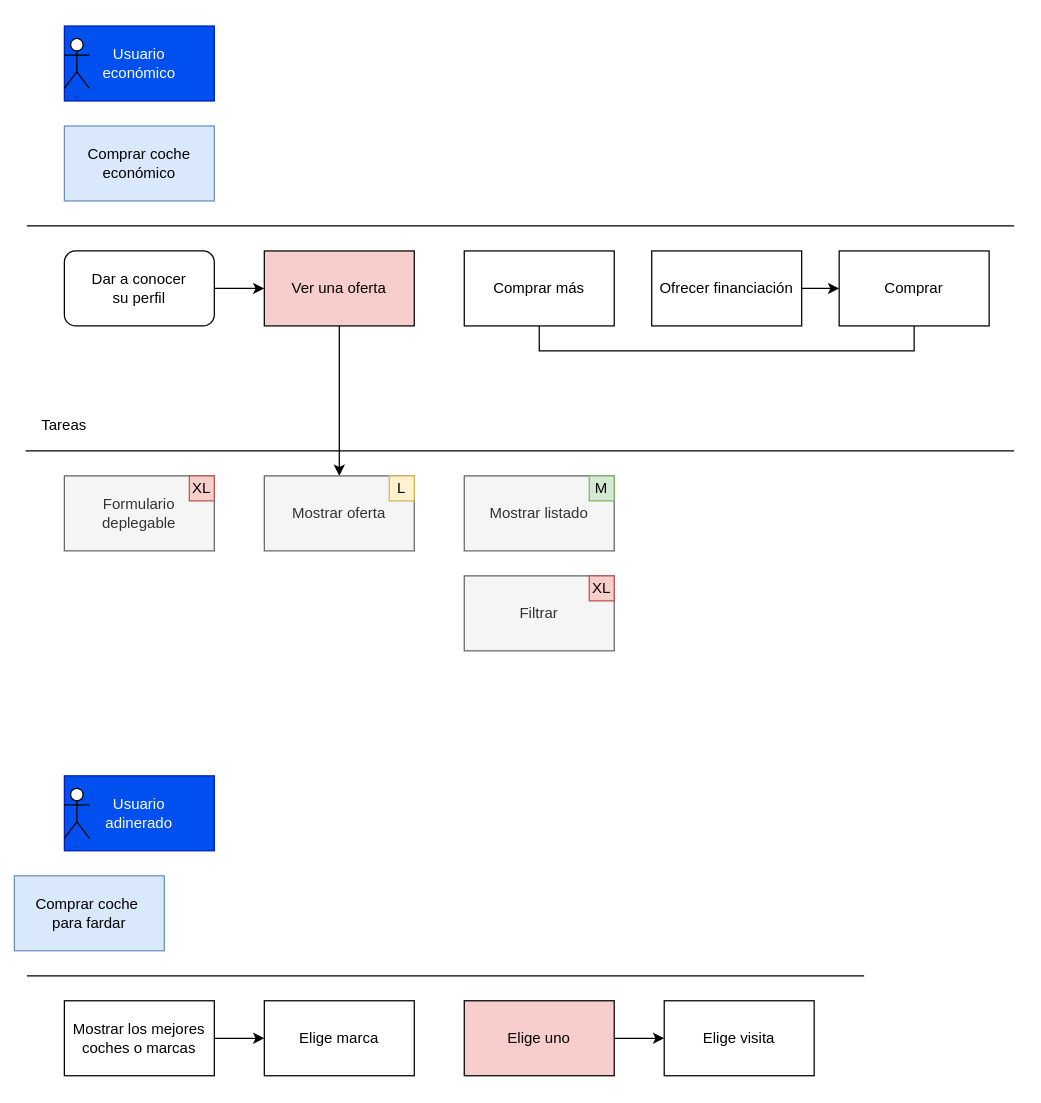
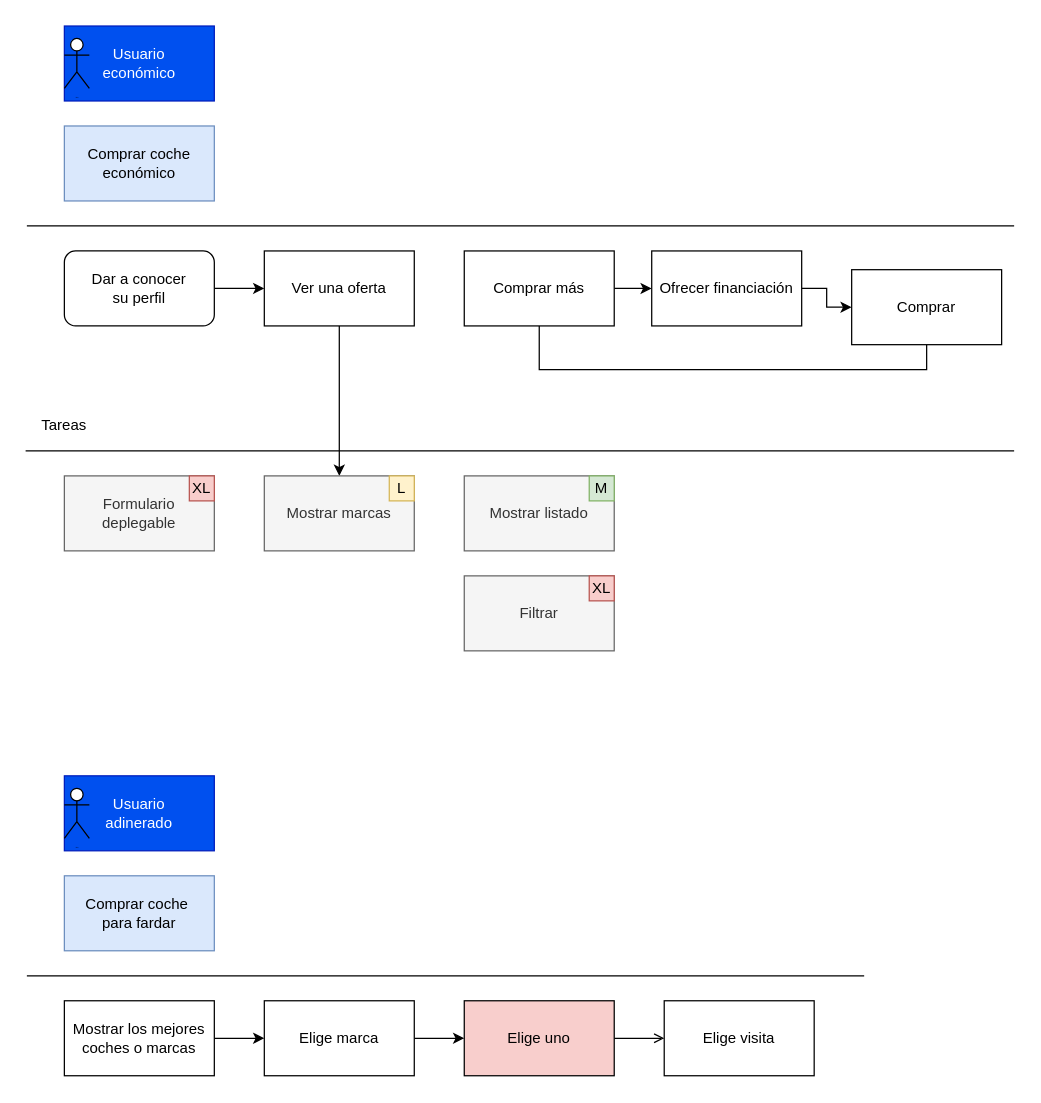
(339, 288) -> (339, 288)
none -> (637, 288)
(914, 288) -> (927, 307)
(339, 513) -> (339, 513)
(89, 913) -> (139, 913)
none -> (435, 1038)
(654, 1038) -> (656, 1038)
